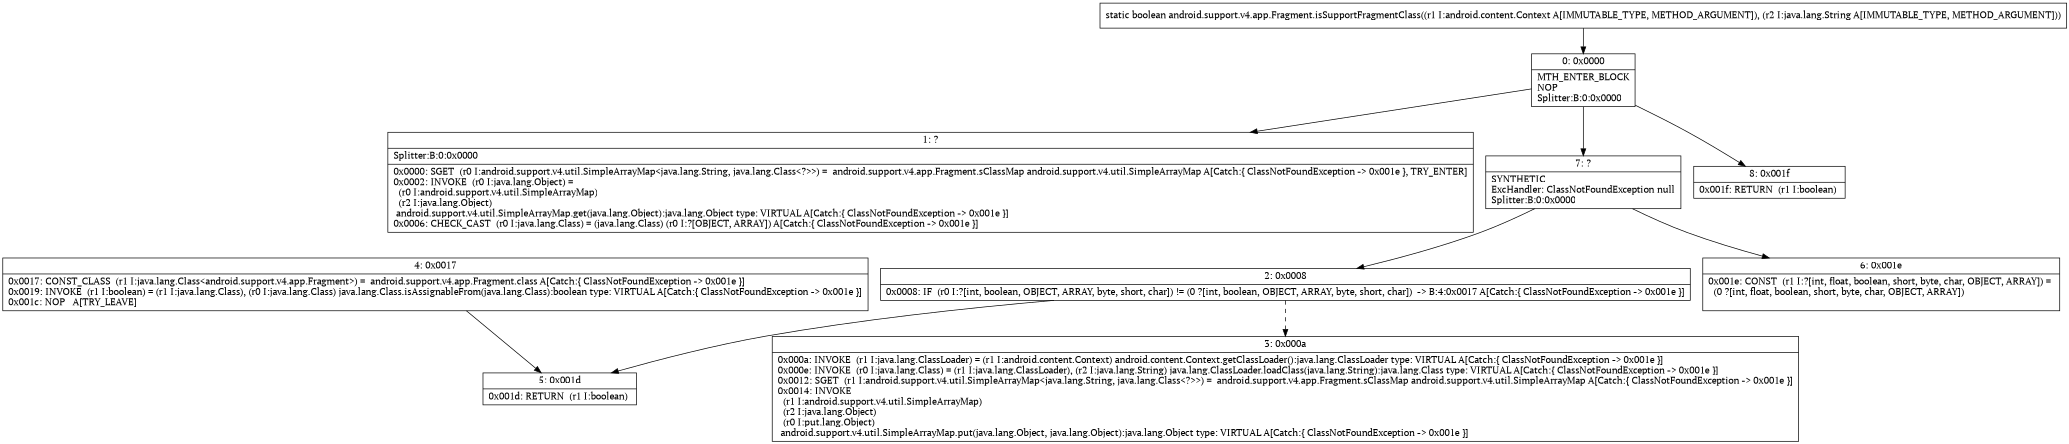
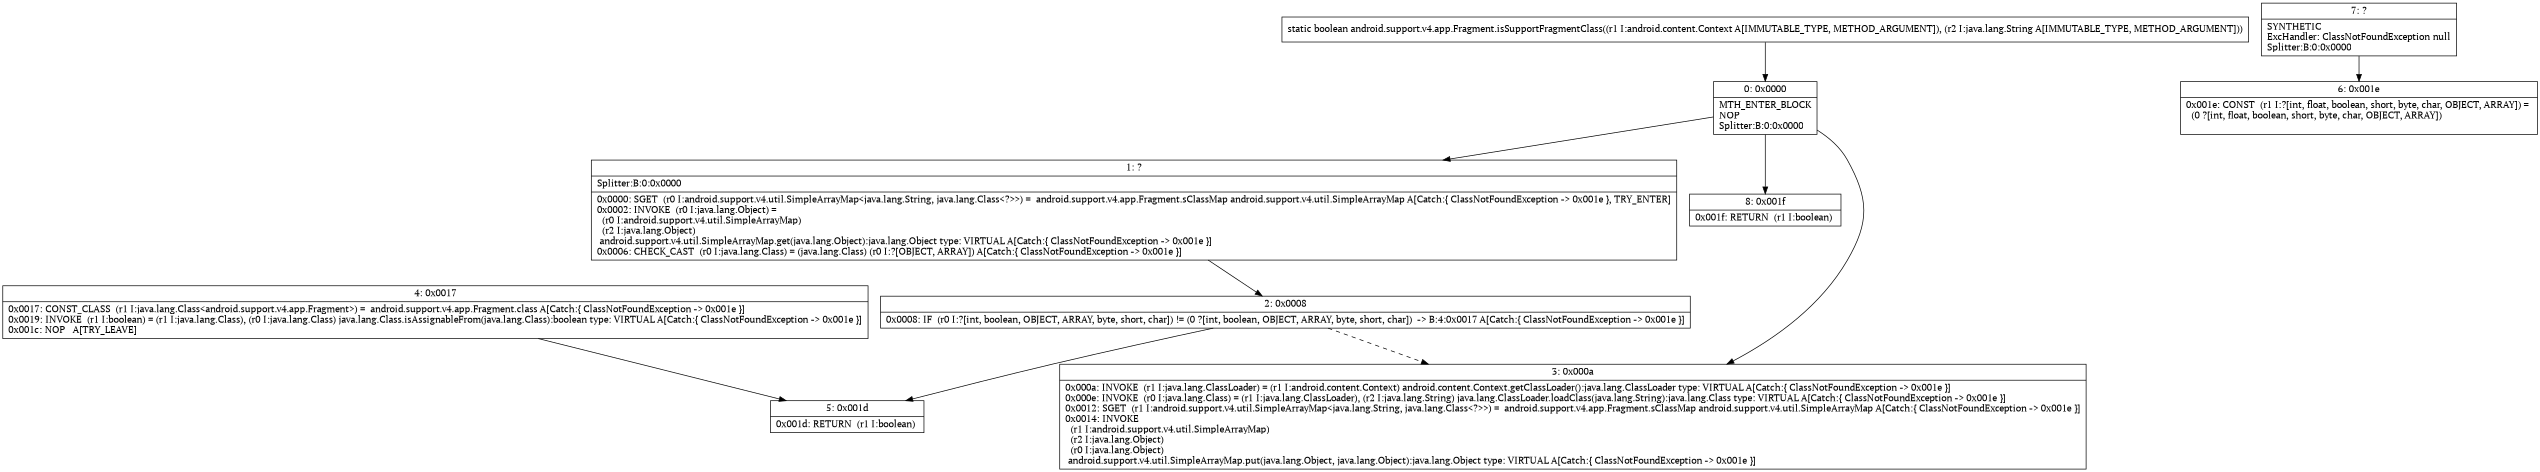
(1583, 128) -> (1846, 262)
(1451, 243) -> (1232, 276)
(826, 423) -> (1115, 450)
